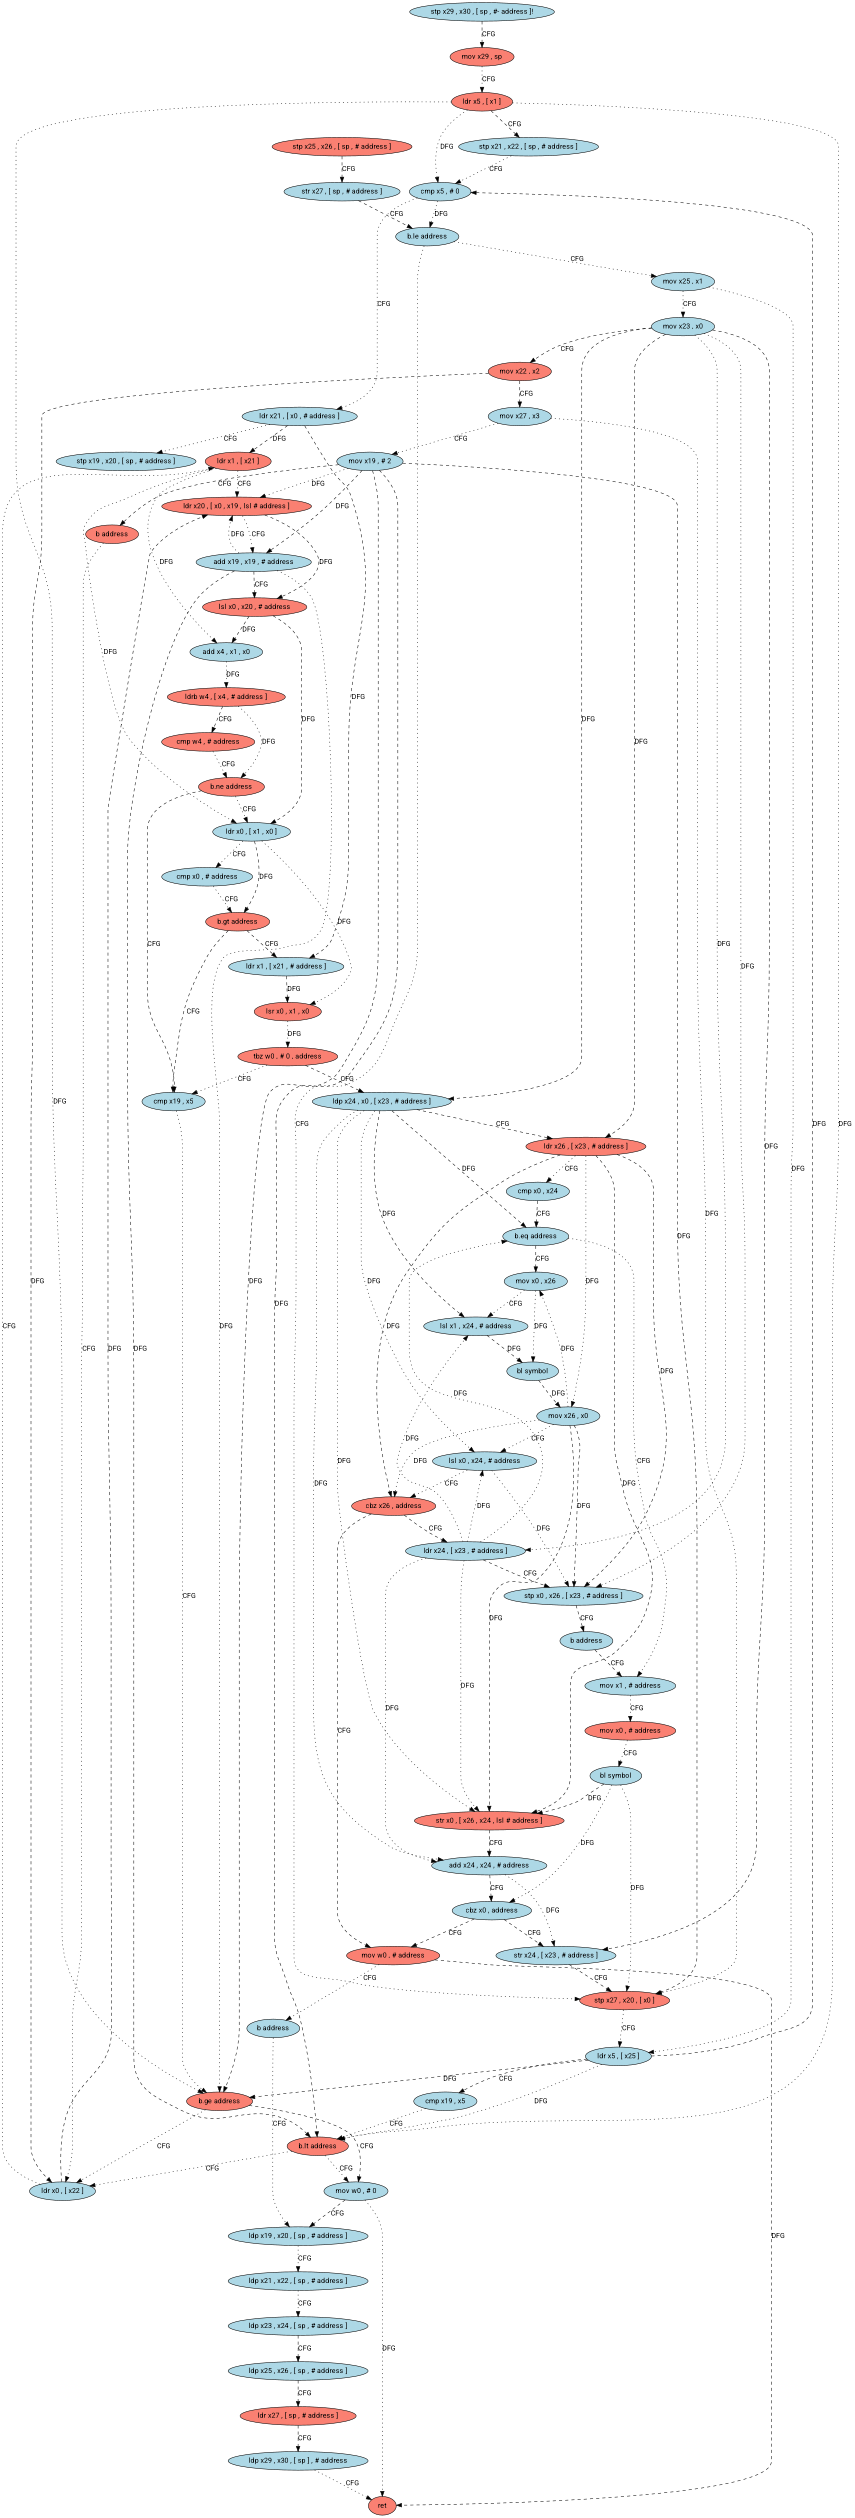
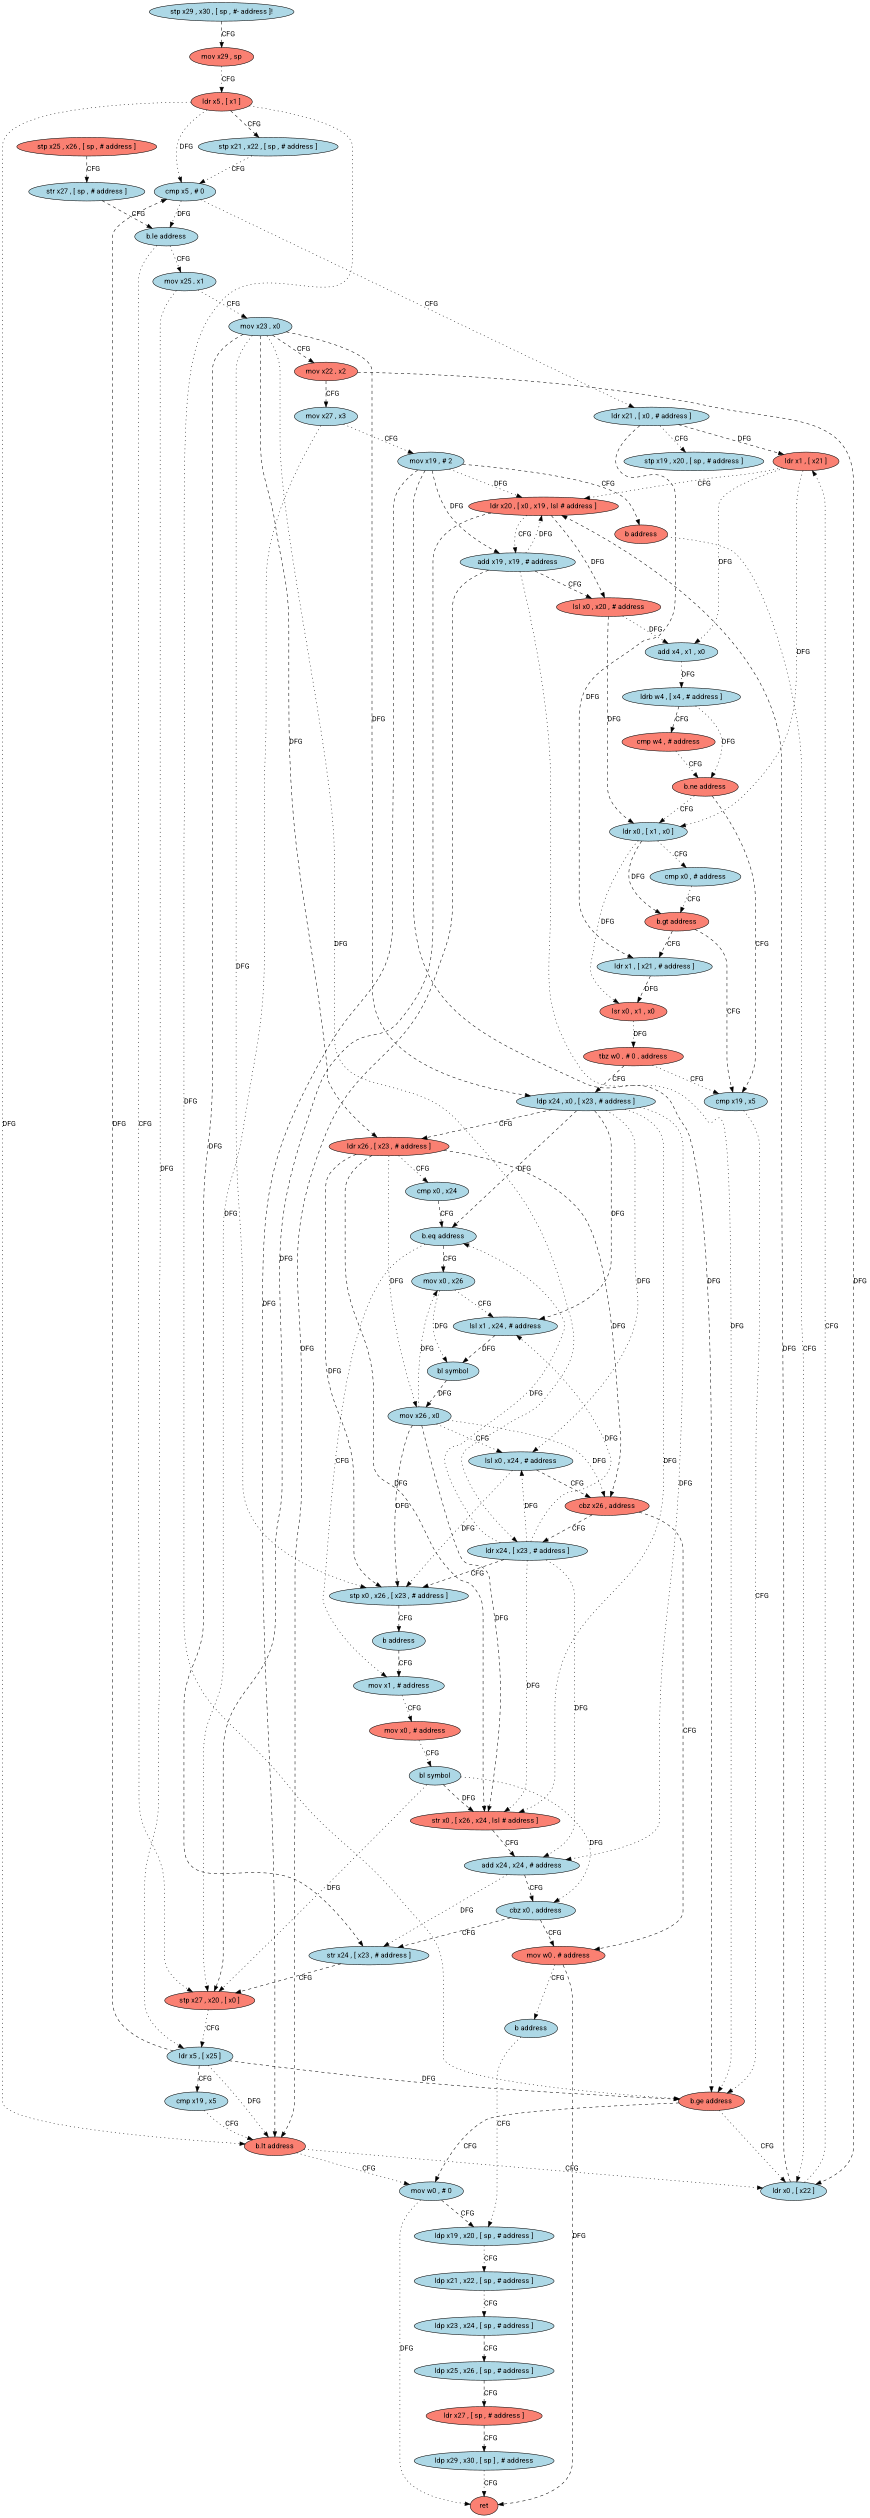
(242, 627) -> (643, 628)
(226, 697) -> (681, 697)
(677, 1118) -> (284, 1212)
(441, 1483) -> (561, 1483)
